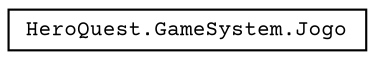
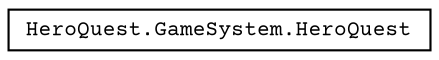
(187, 30) -> (220, 30)
